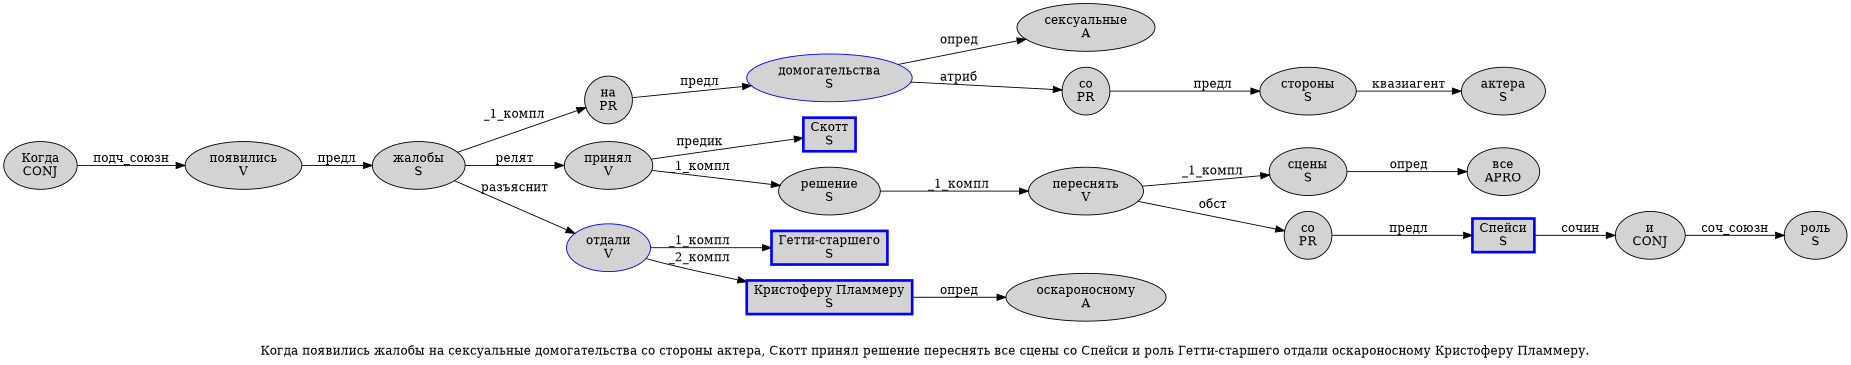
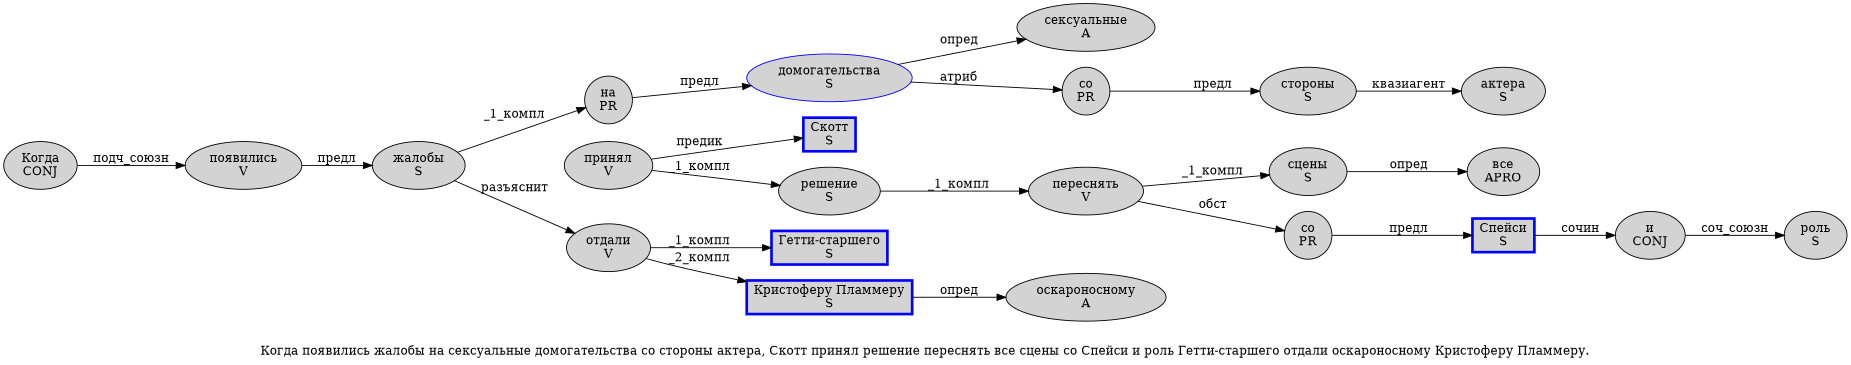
(510, 165) -> none
(609, 248) -> (609, 248)
